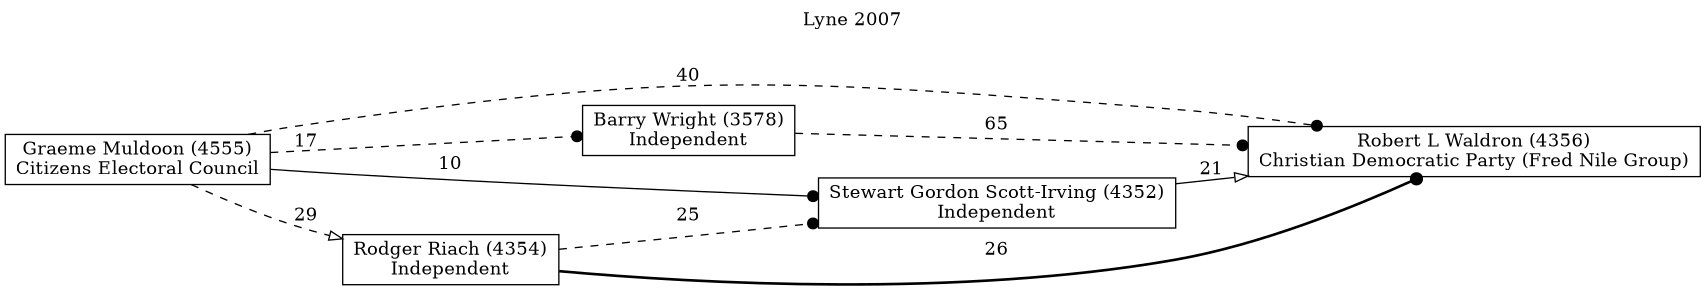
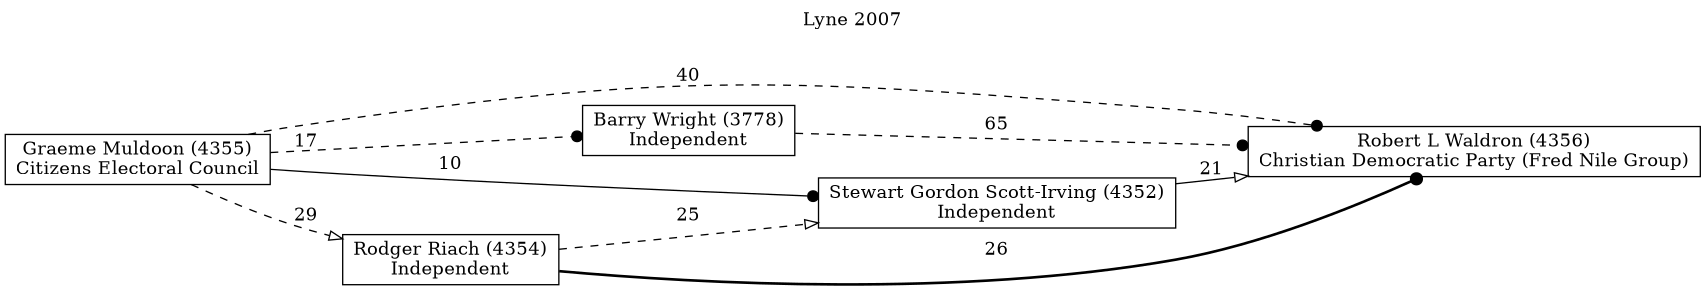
(689, 130) -> (689, 130)
(138, 159) -> (138, 159)
(682, 237) -> (682, 237)
